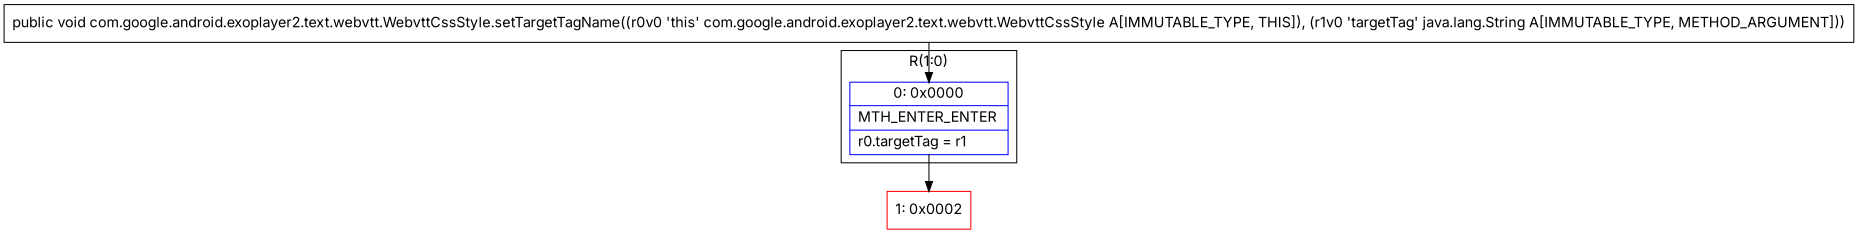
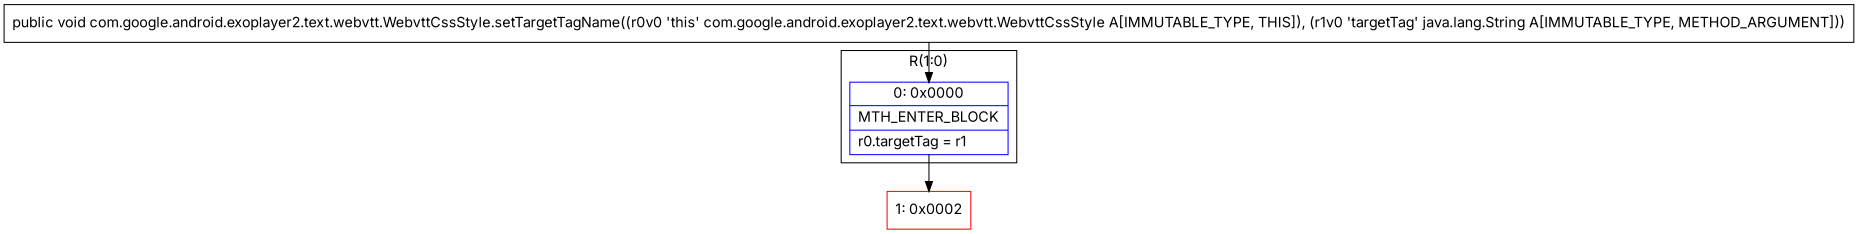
(927, 117) -> (929, 117)
